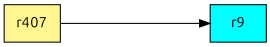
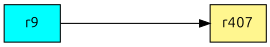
(130, 23) -> (130, 23)
